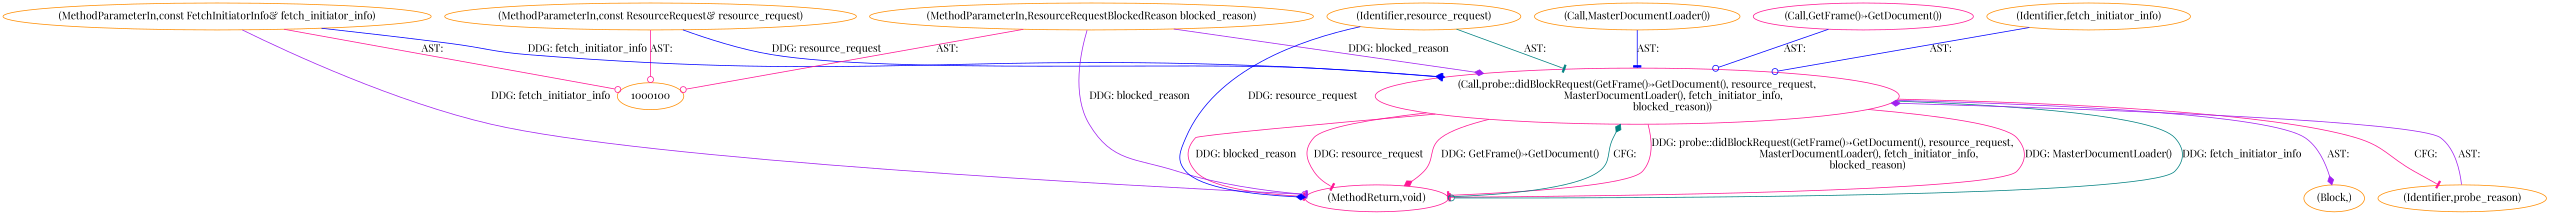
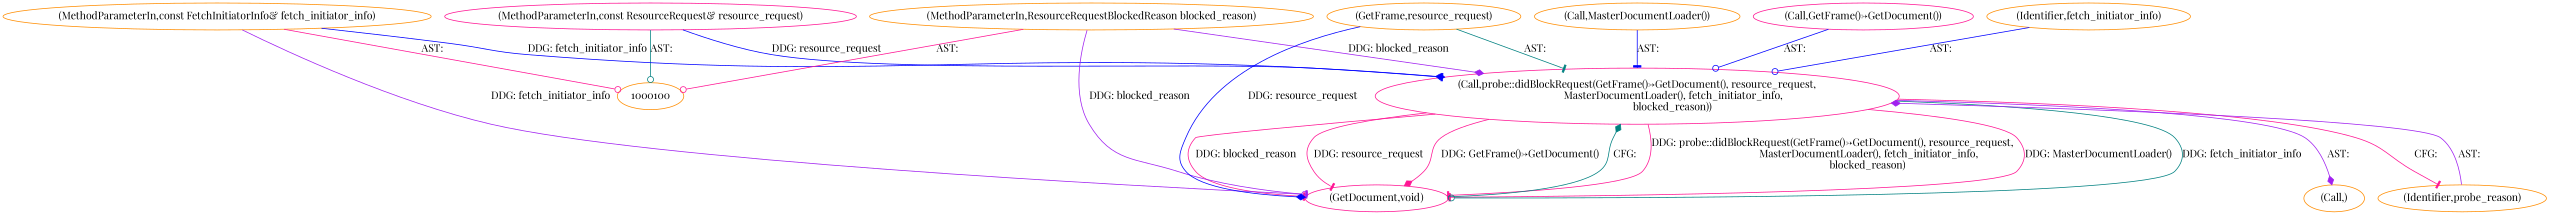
(651, 16) -> (651, 16)
(1424, 16) -> (1424, 16)
(651, 53) -> (651, 53)
(1377, 198) -> (1377, 198)
(2334, 198) -> (2334, 198)
